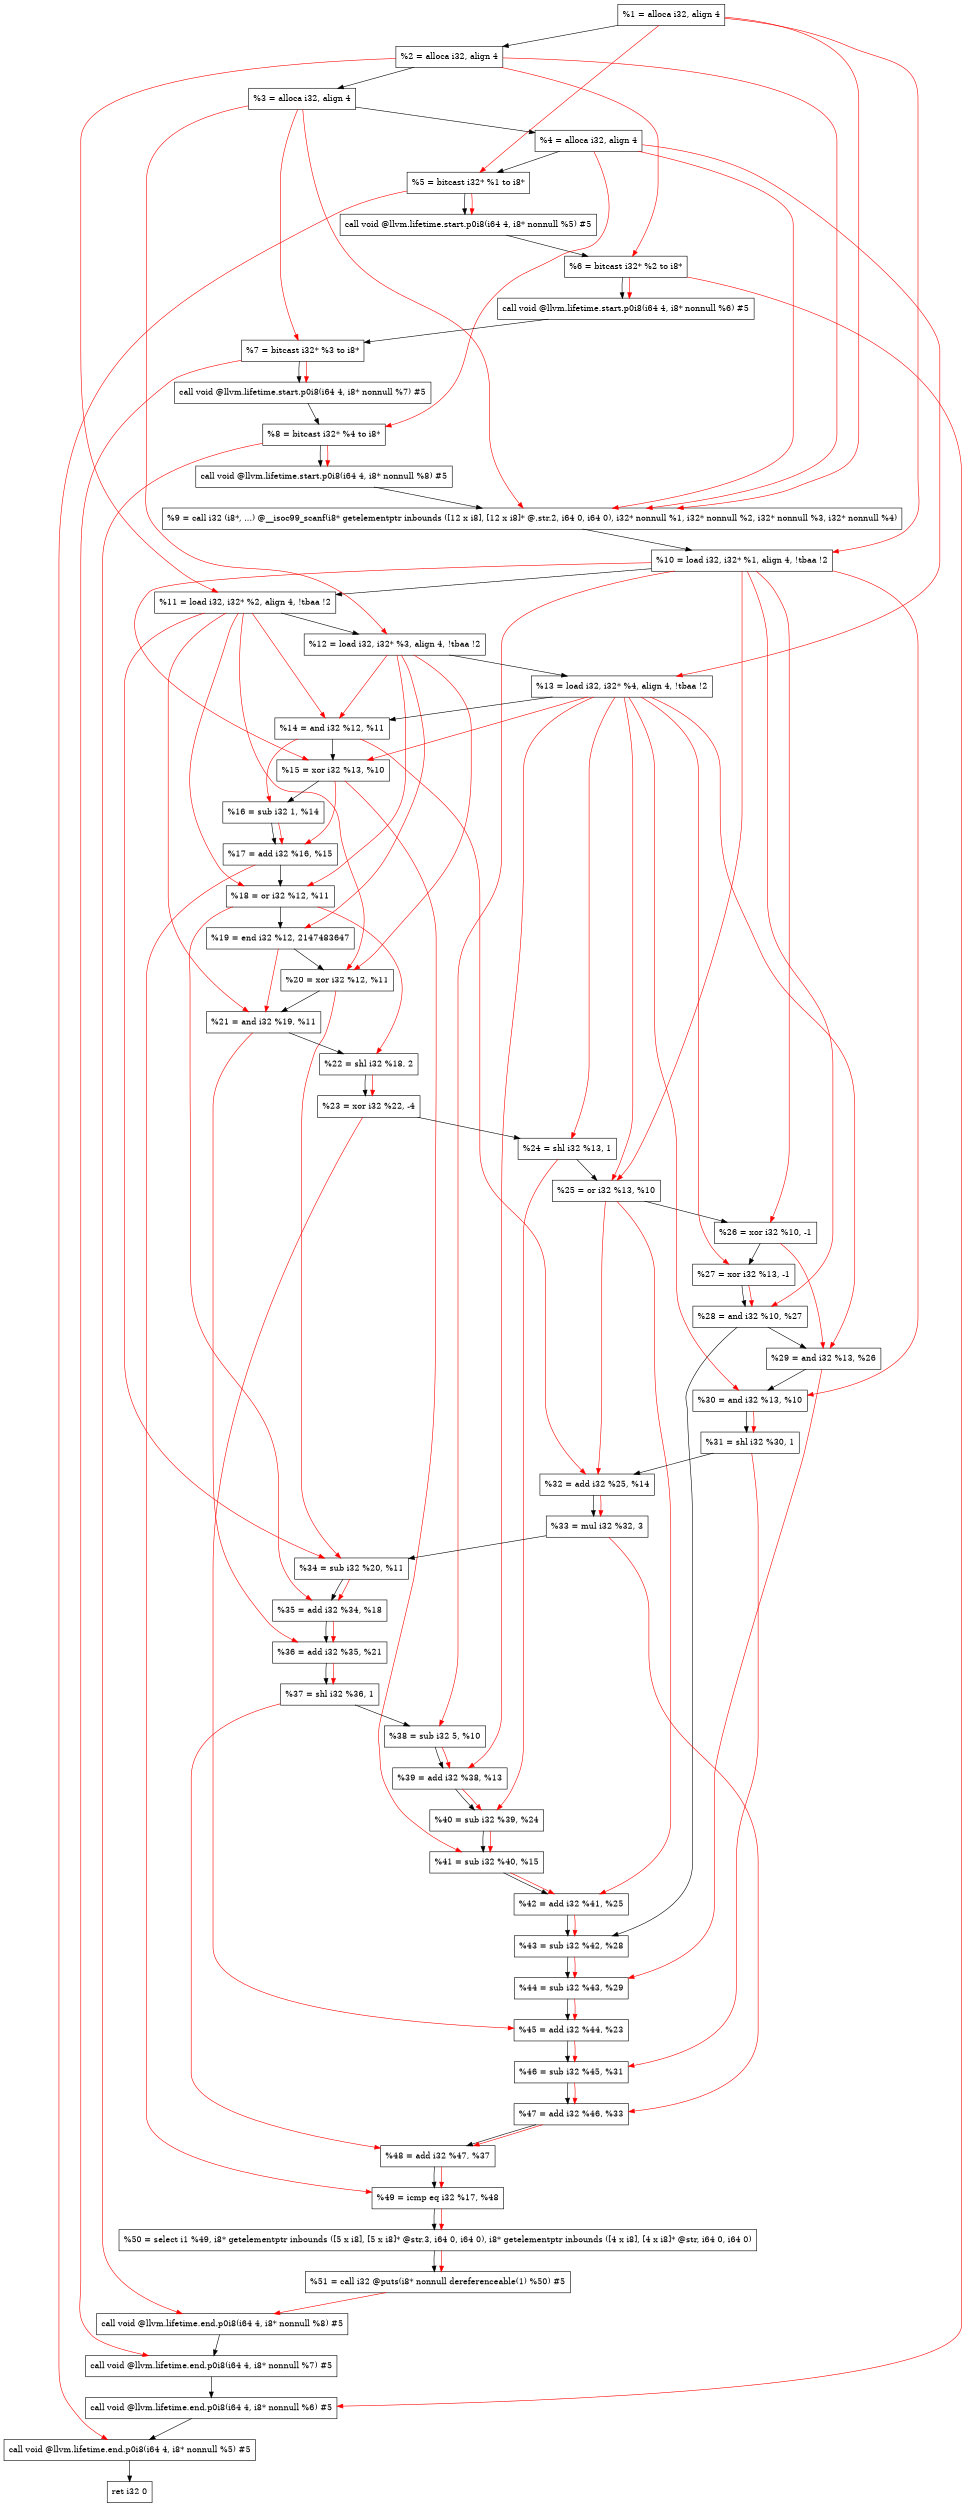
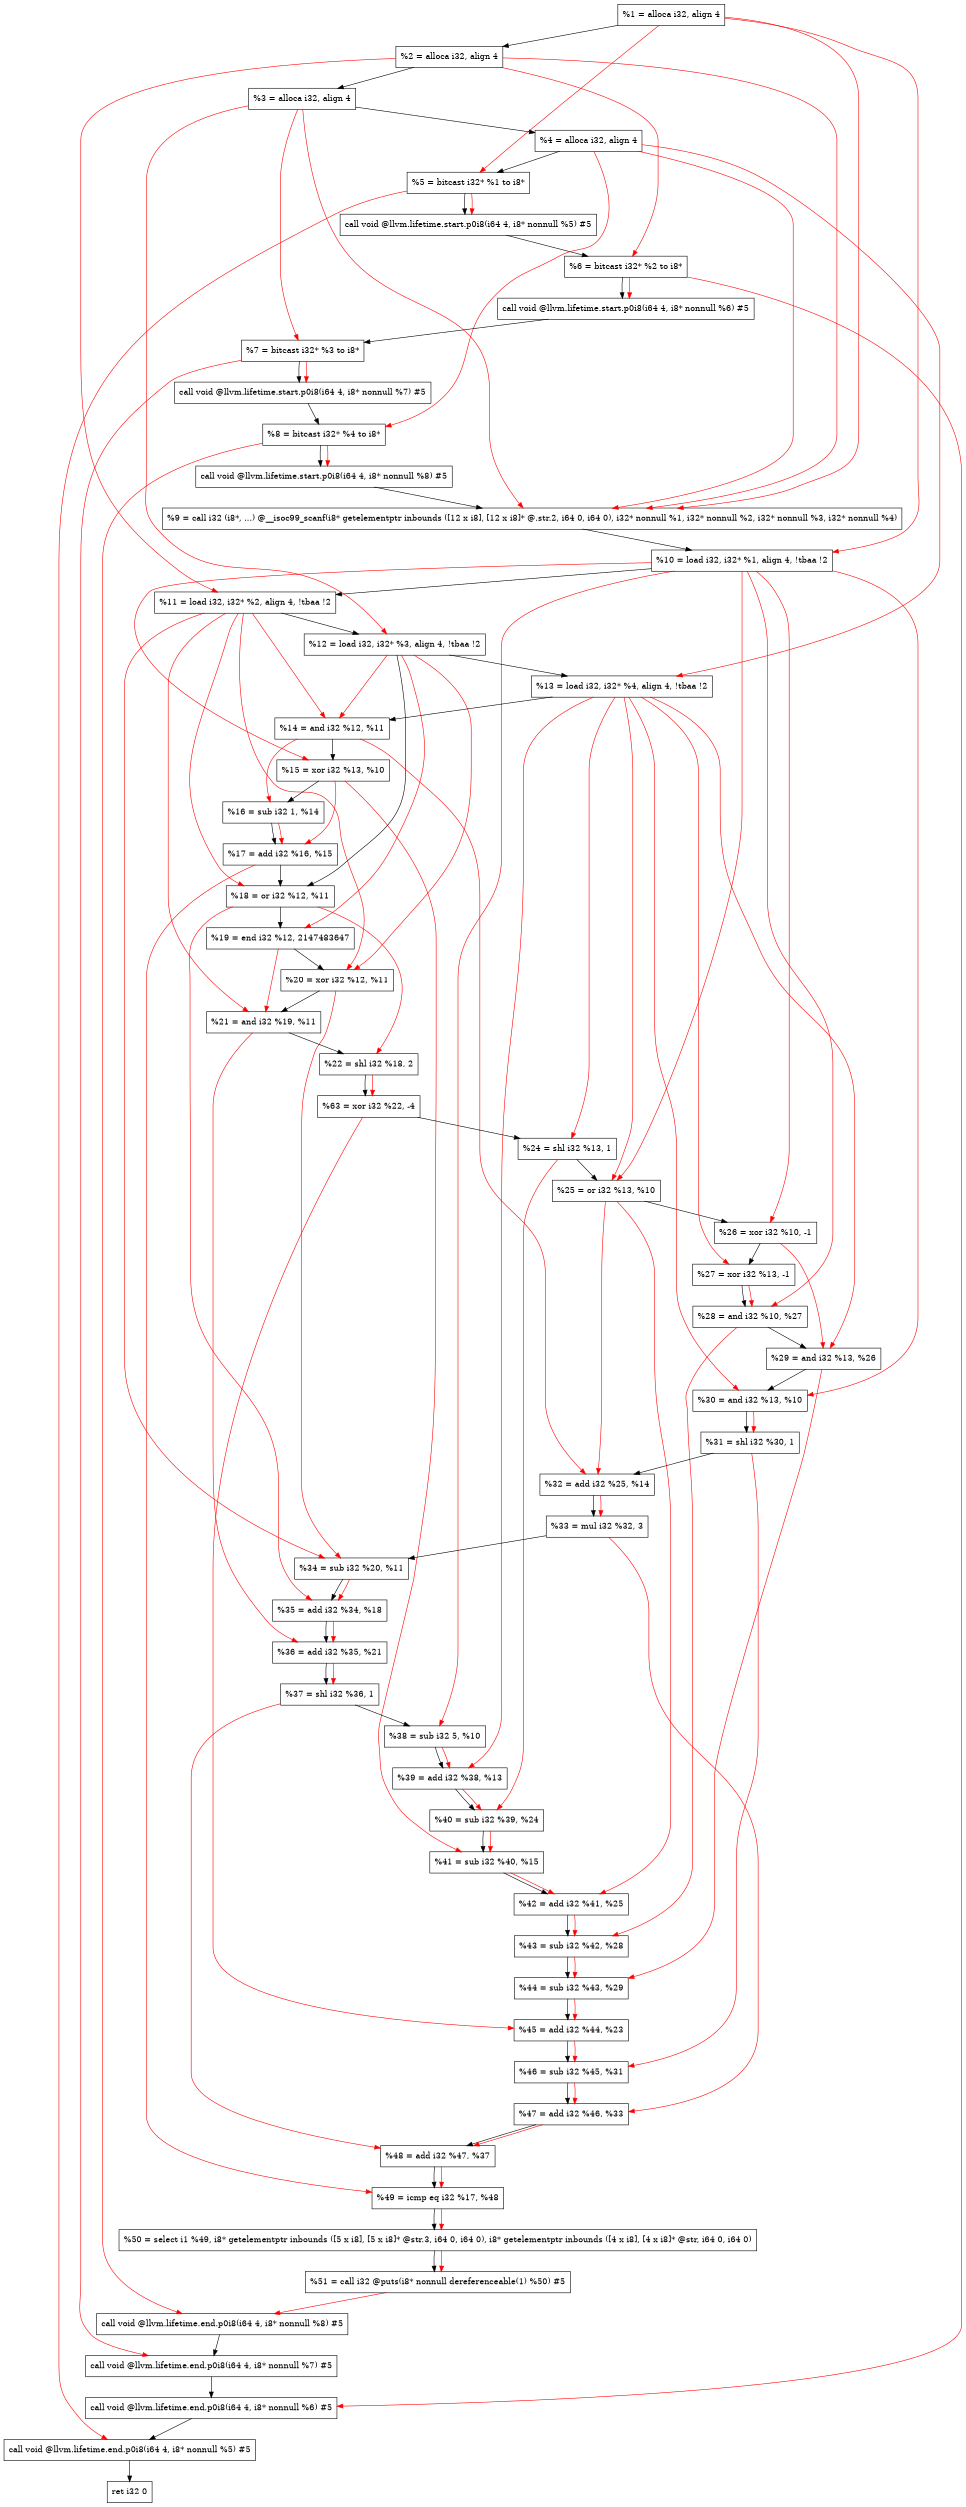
(480, 728) -> none
(404, 790) -> (404, 790)
(369, 1107) -> (369, 1107)
(693, 1641) -> (693, 1641)
